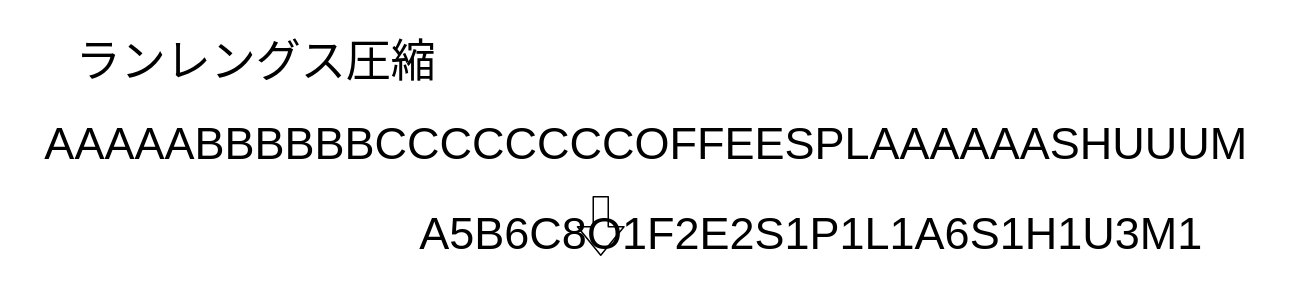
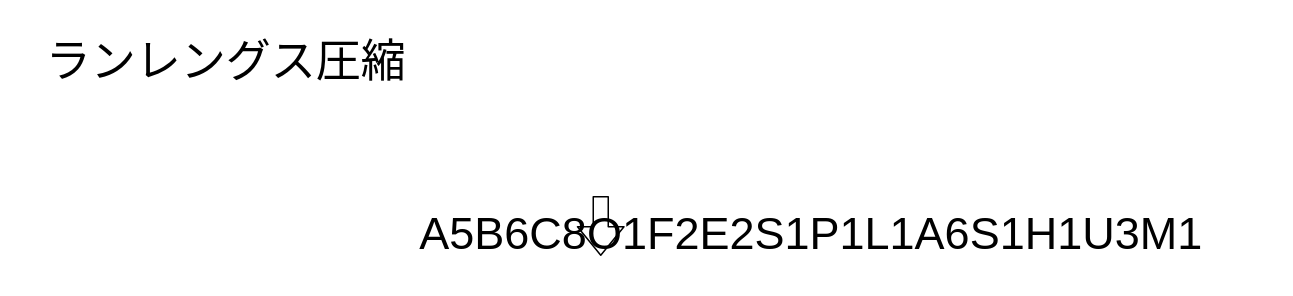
(256, 61) -> (226, 61)
(646, 143) -> none
